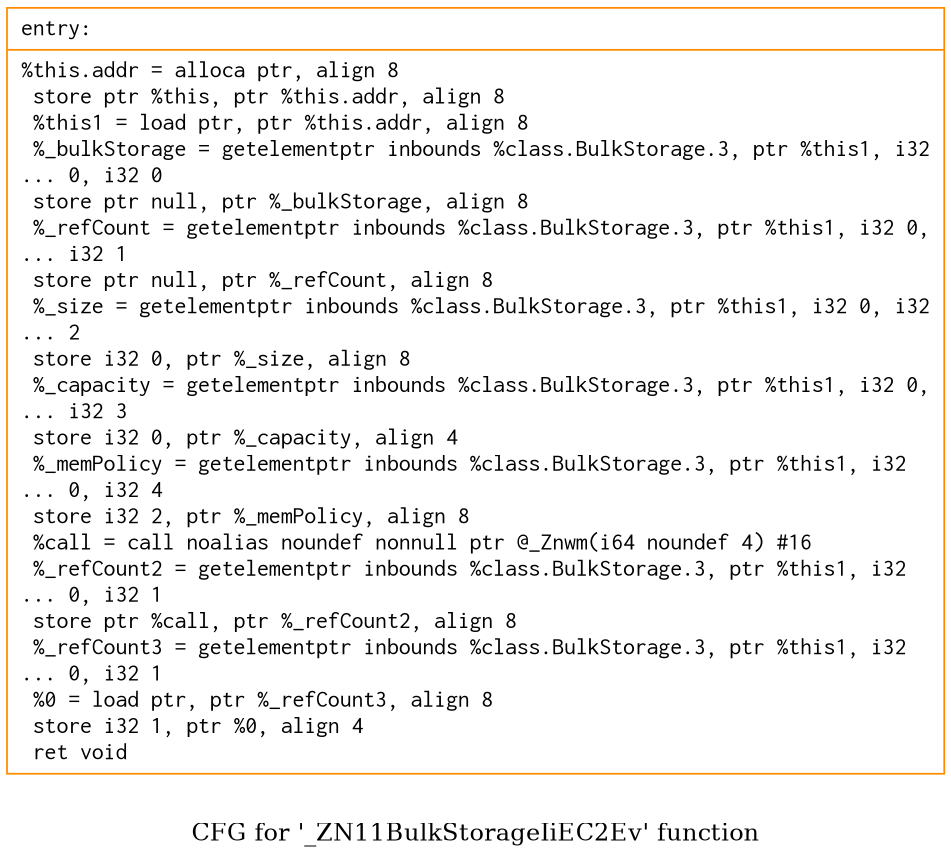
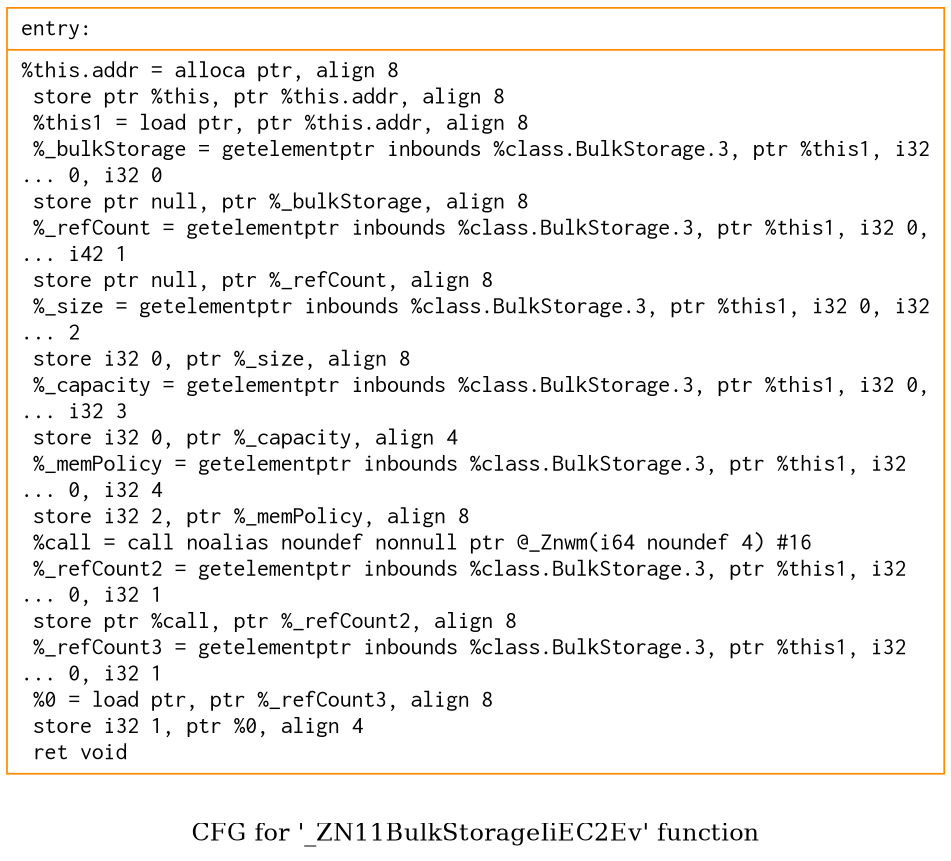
(74, 254) -> (74, 254)
